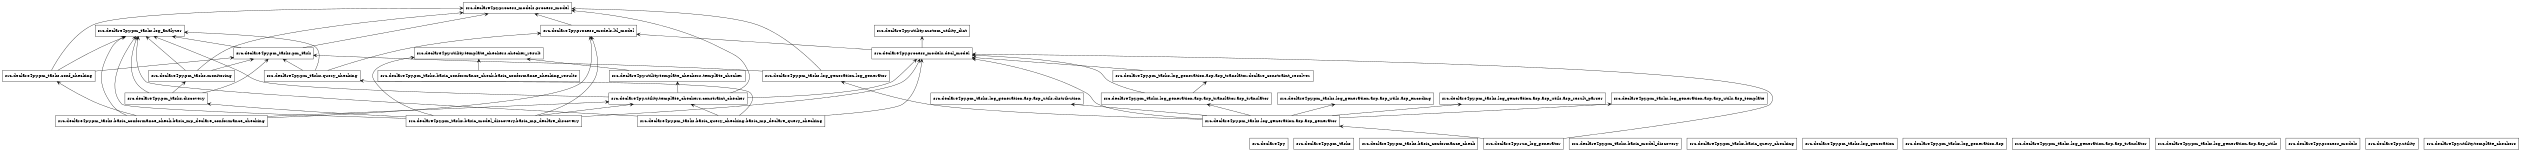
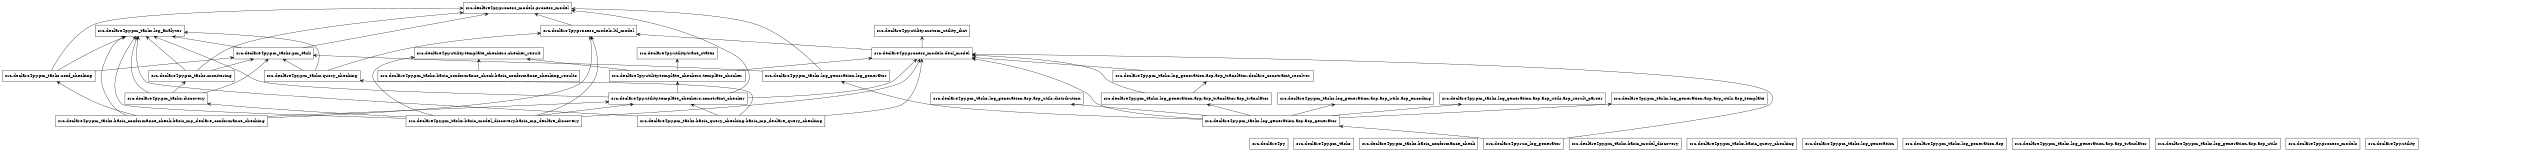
none -> (677, 53)
none -> (803, 64)
(2471, 144) -> none
